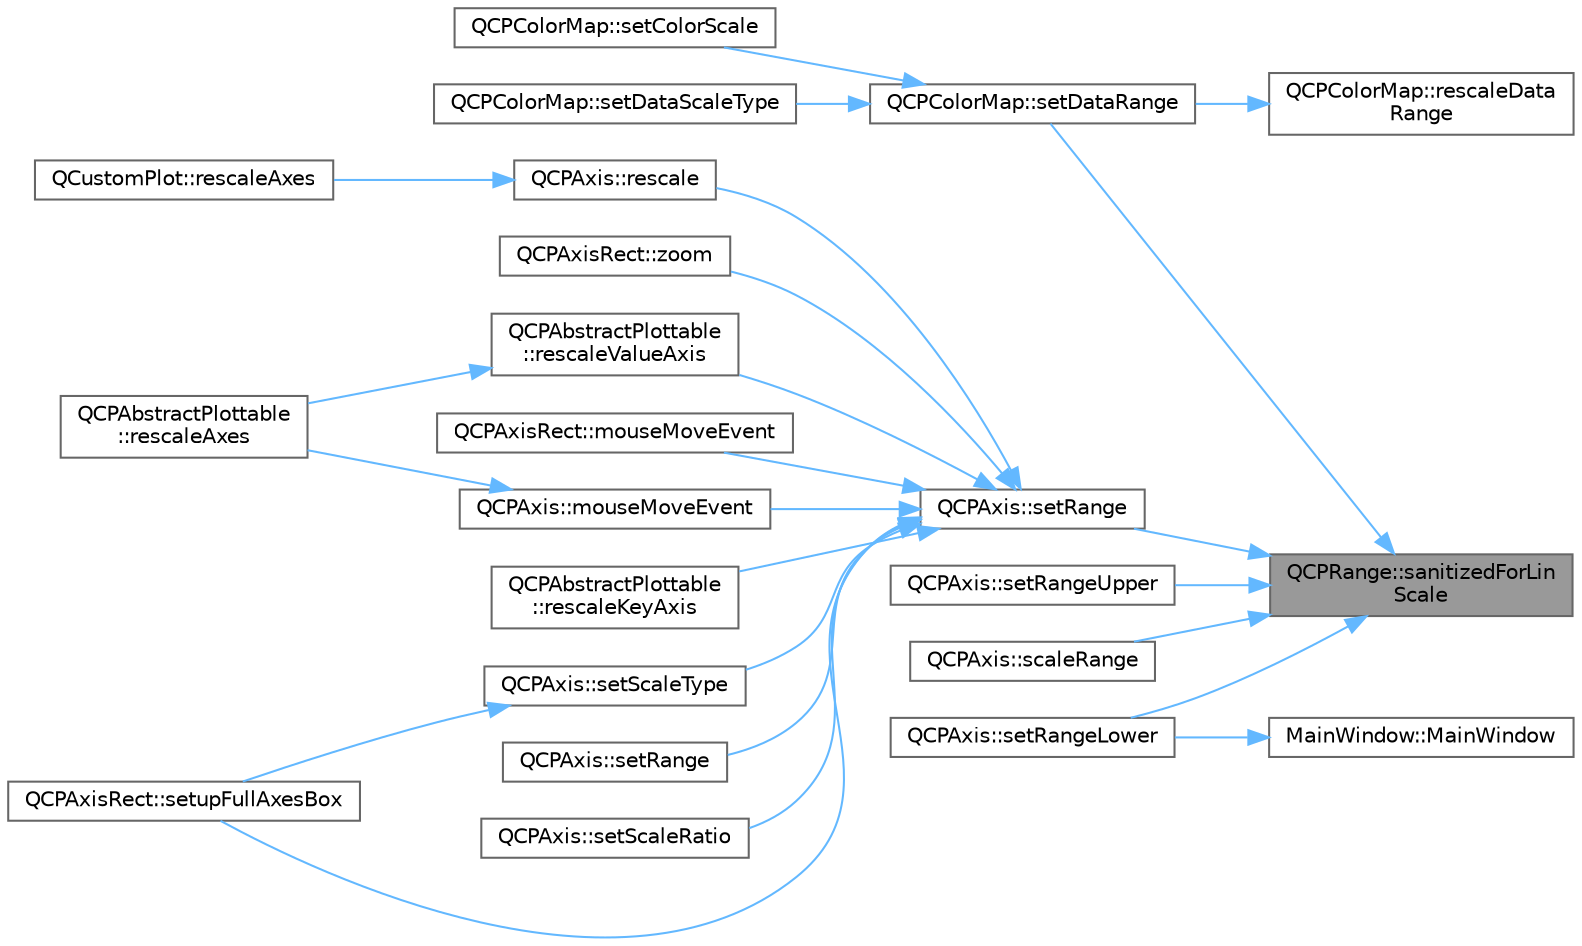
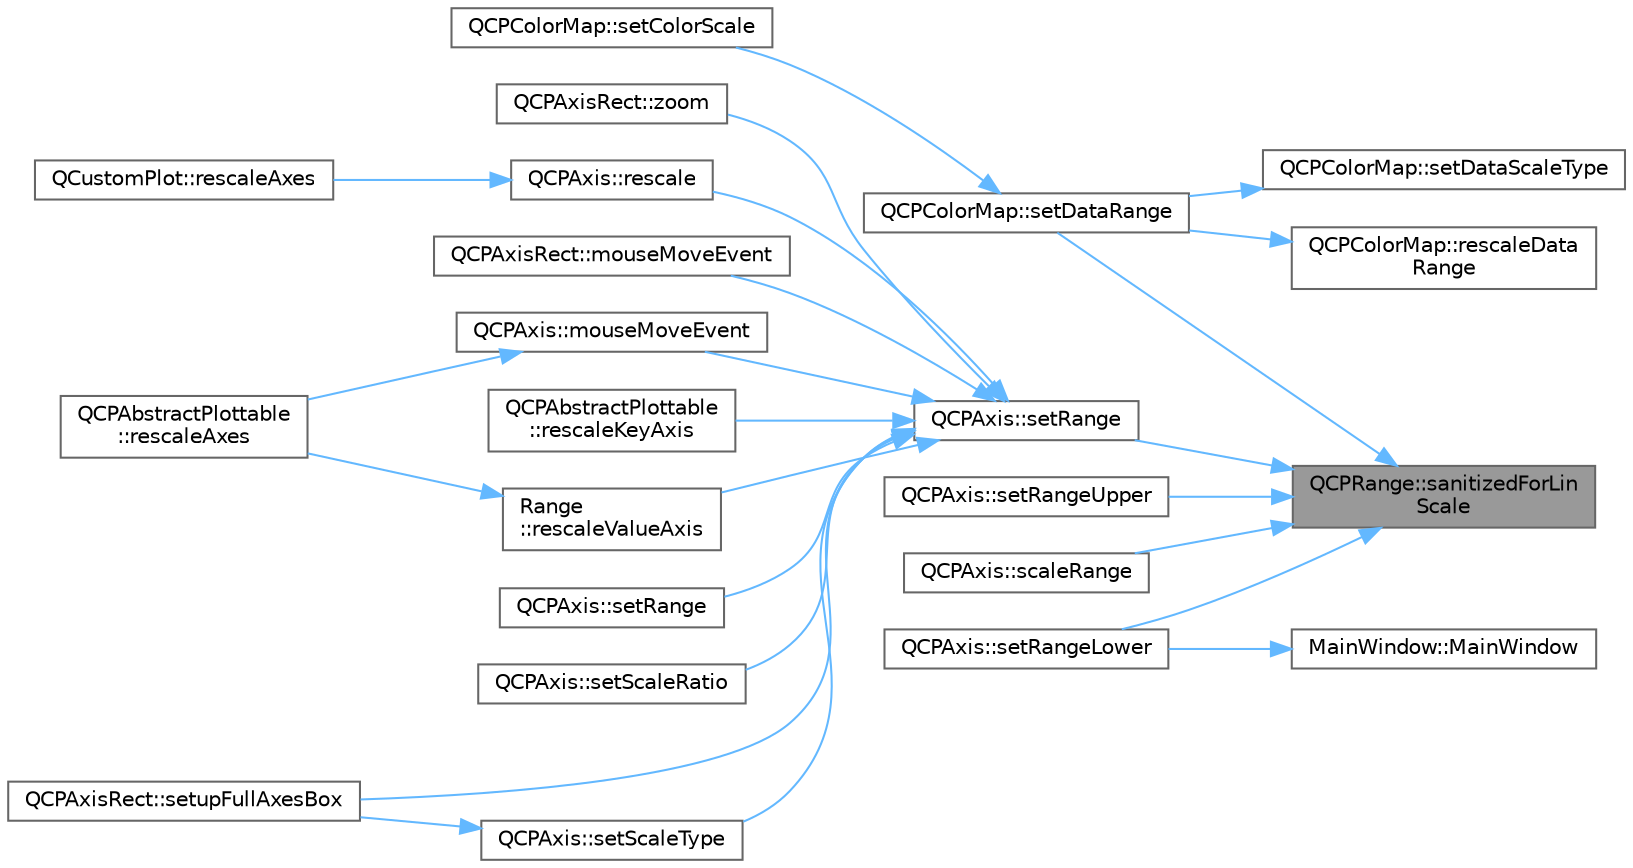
(822, 104) -> (1215, 193)
(615, 345) -> (612, 519)
